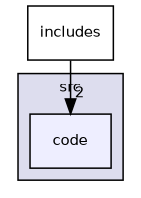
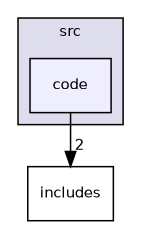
(71, 83) -> (71, 134)
